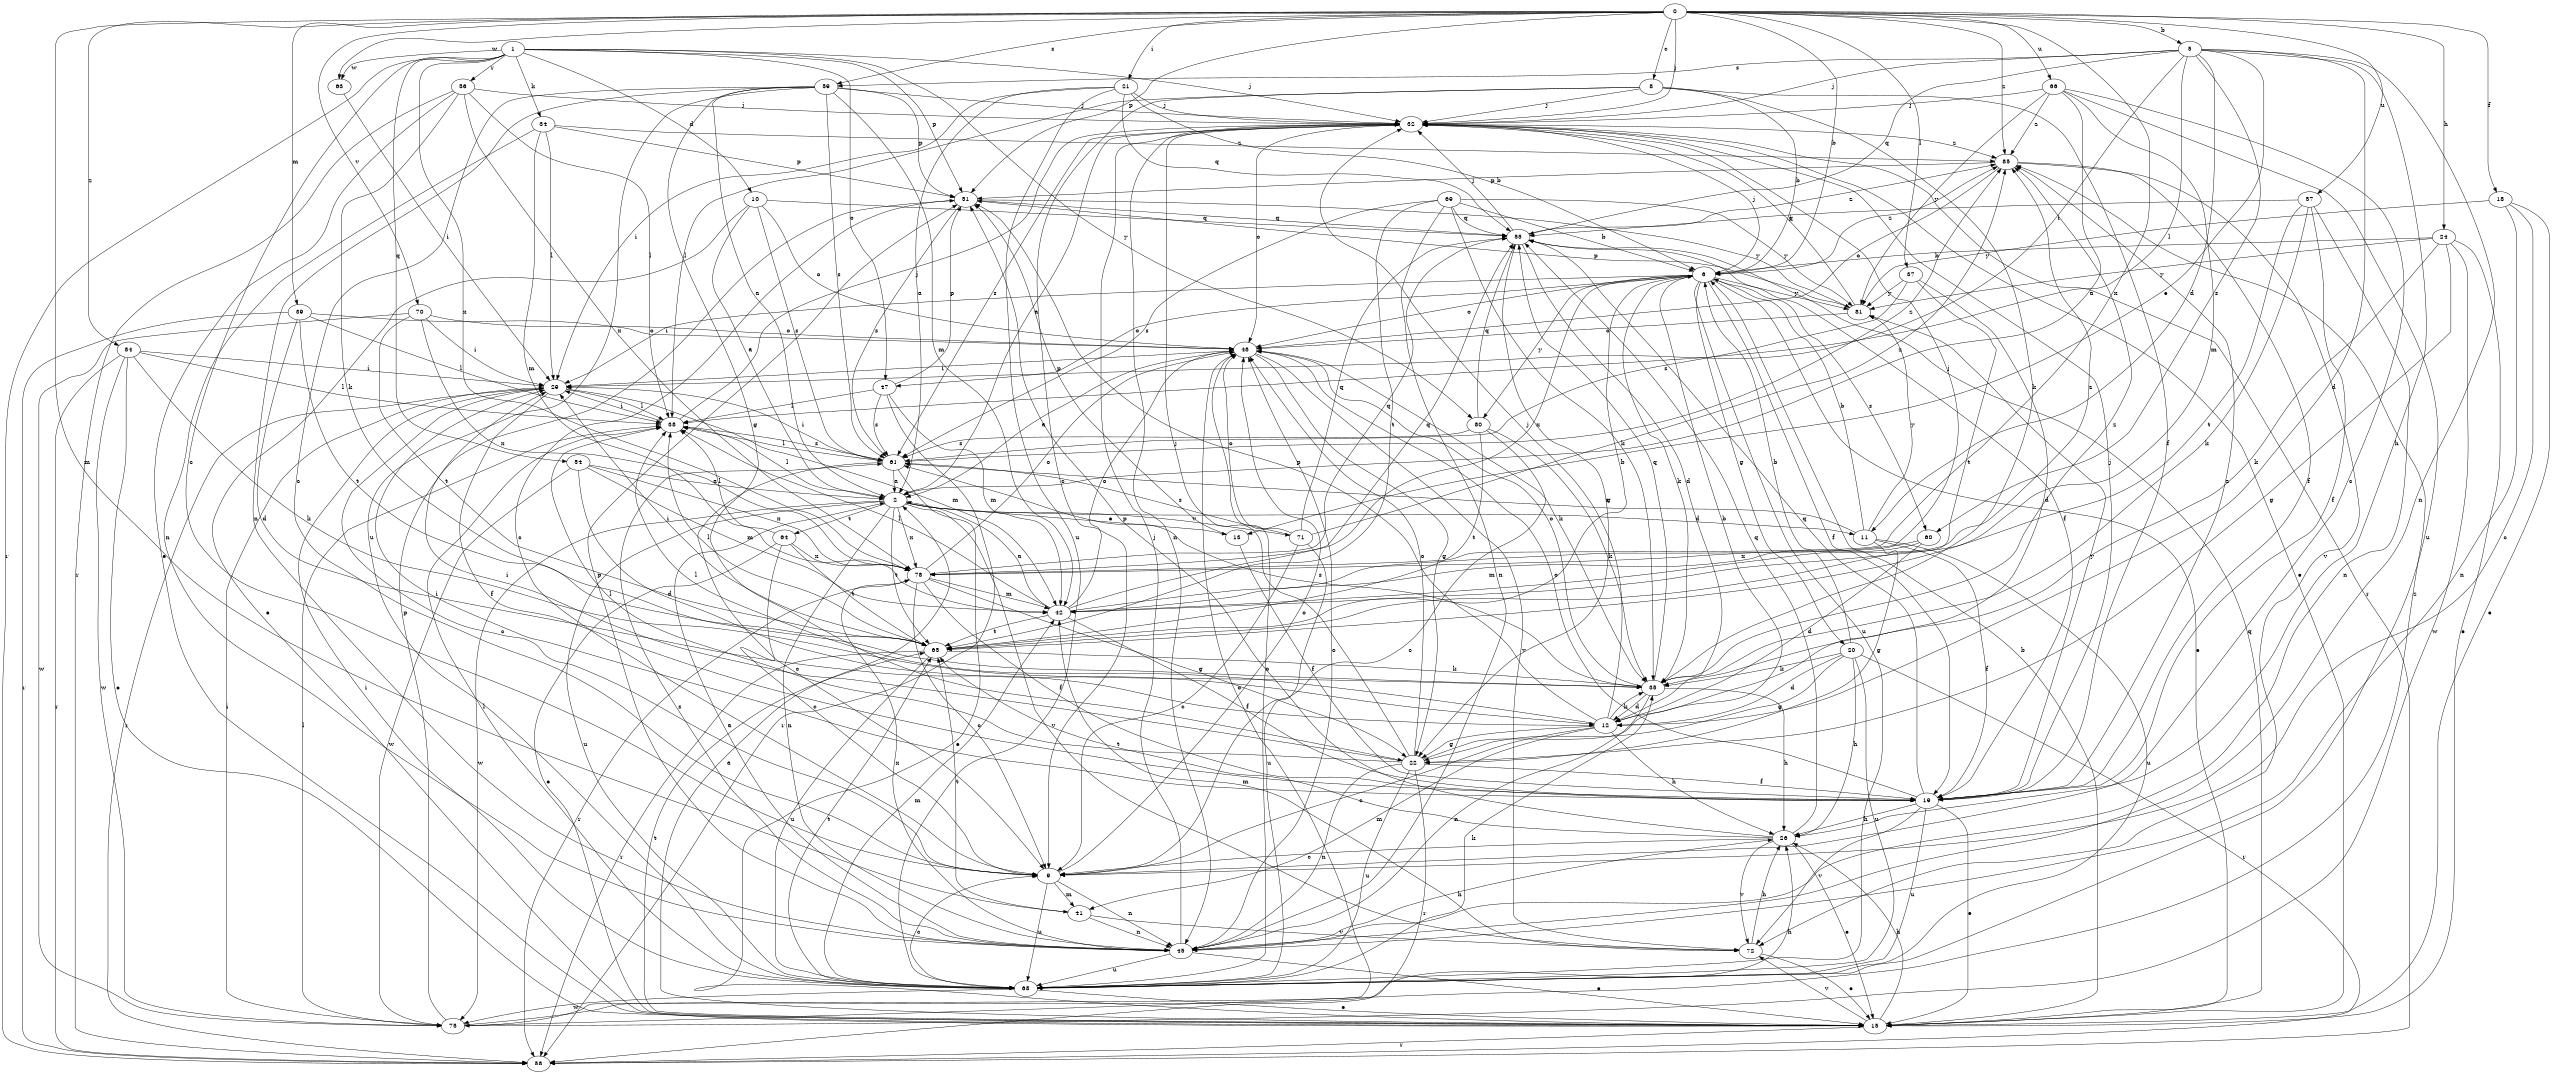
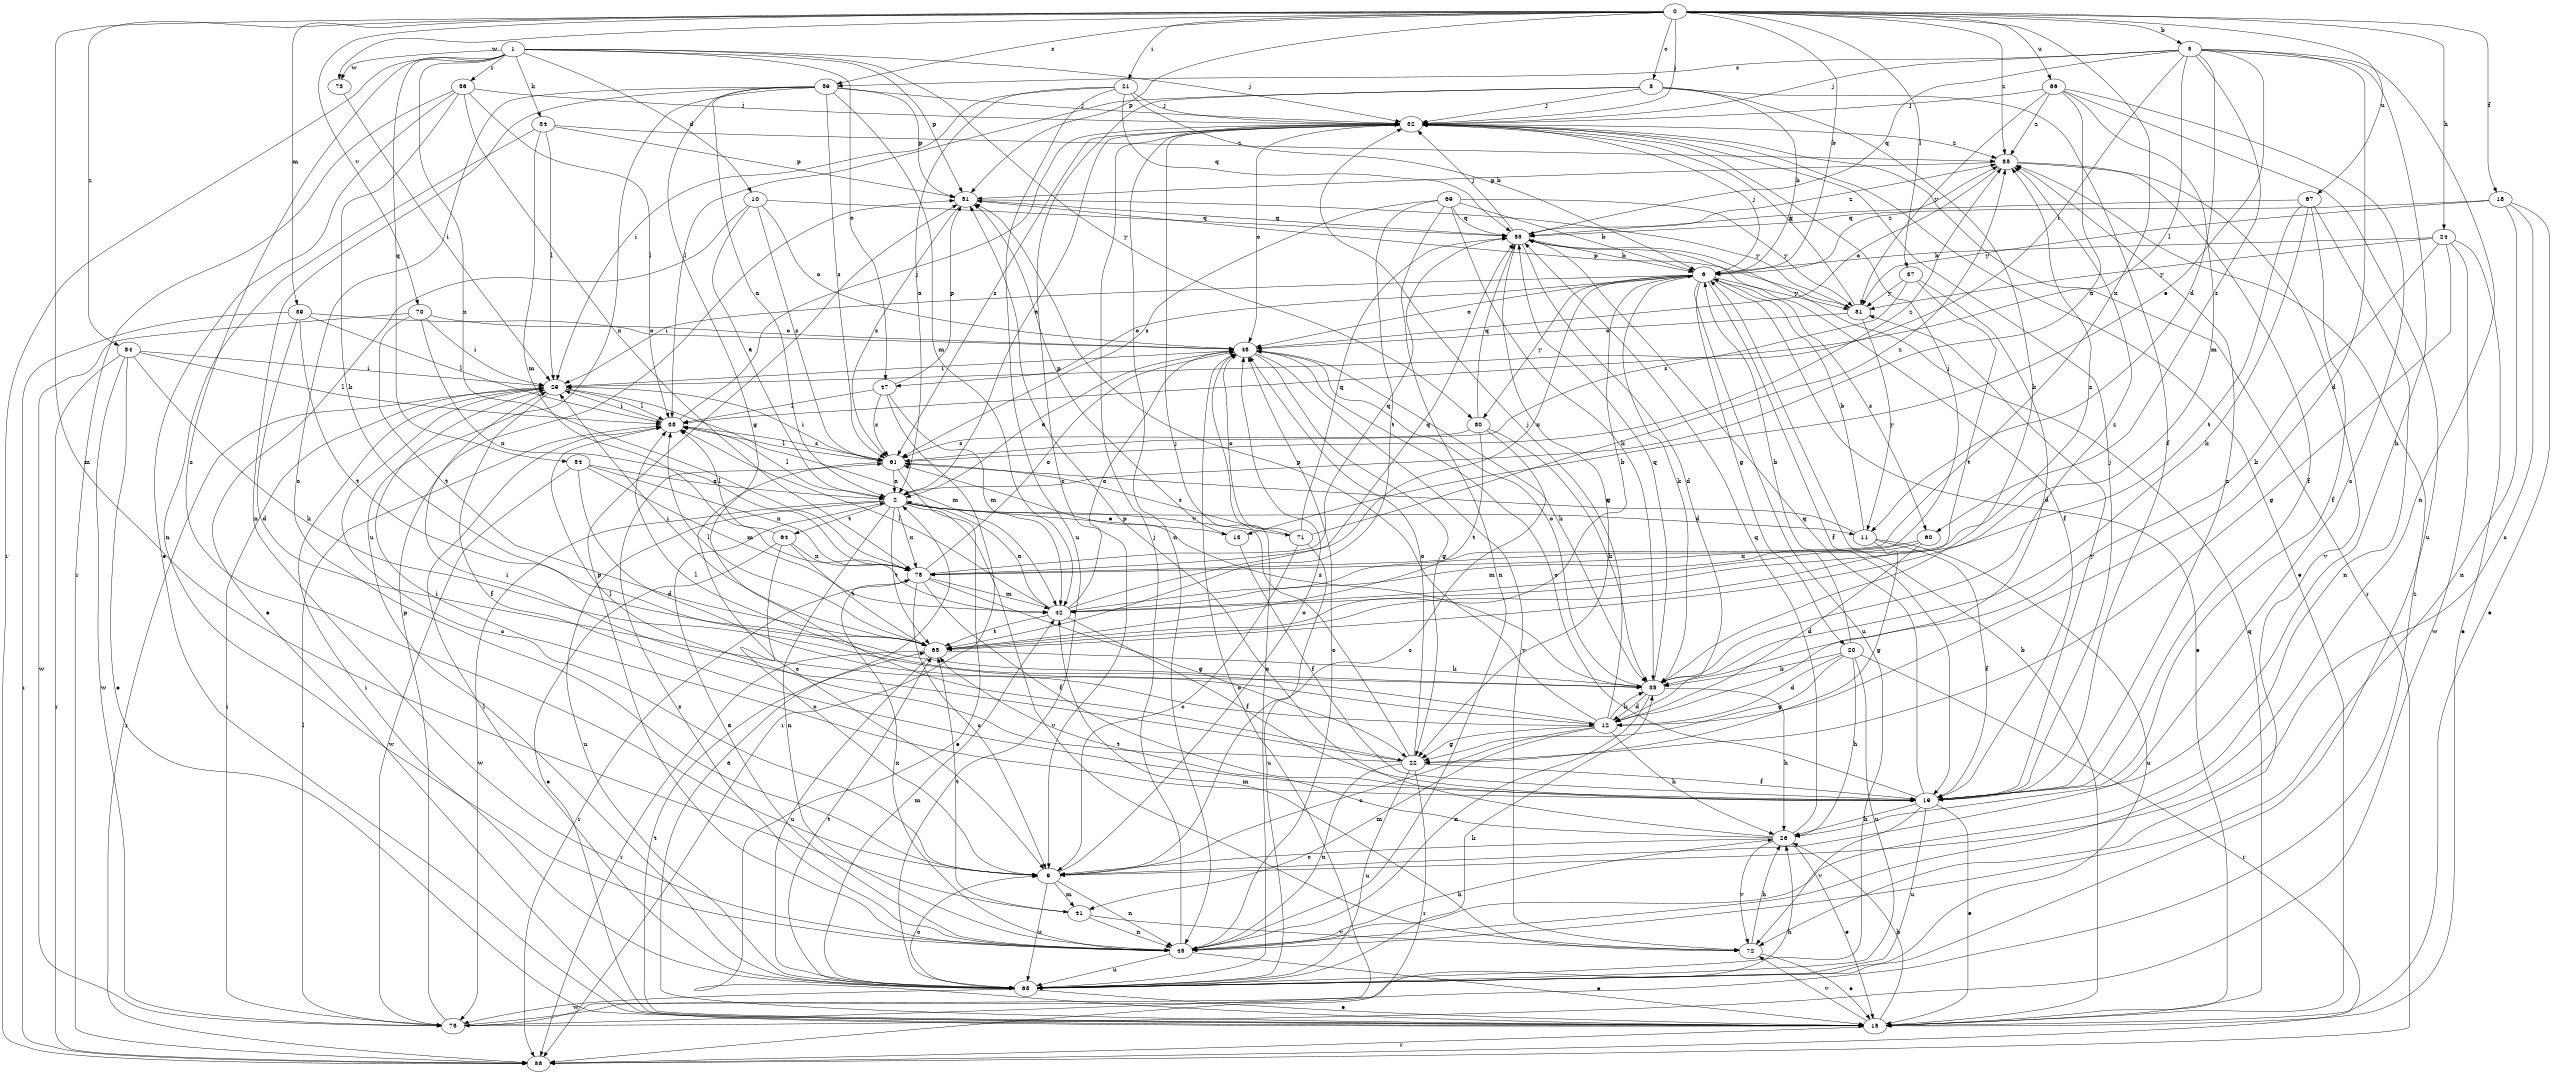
(340, 87) -> (340, 87)
(2310, 199) -> (2310, 199)
none -> (2011, 210)
(1910, 424) -> (1891, 422)
(516, 529) -> none
(1779, 661) -> (1609, 255)
